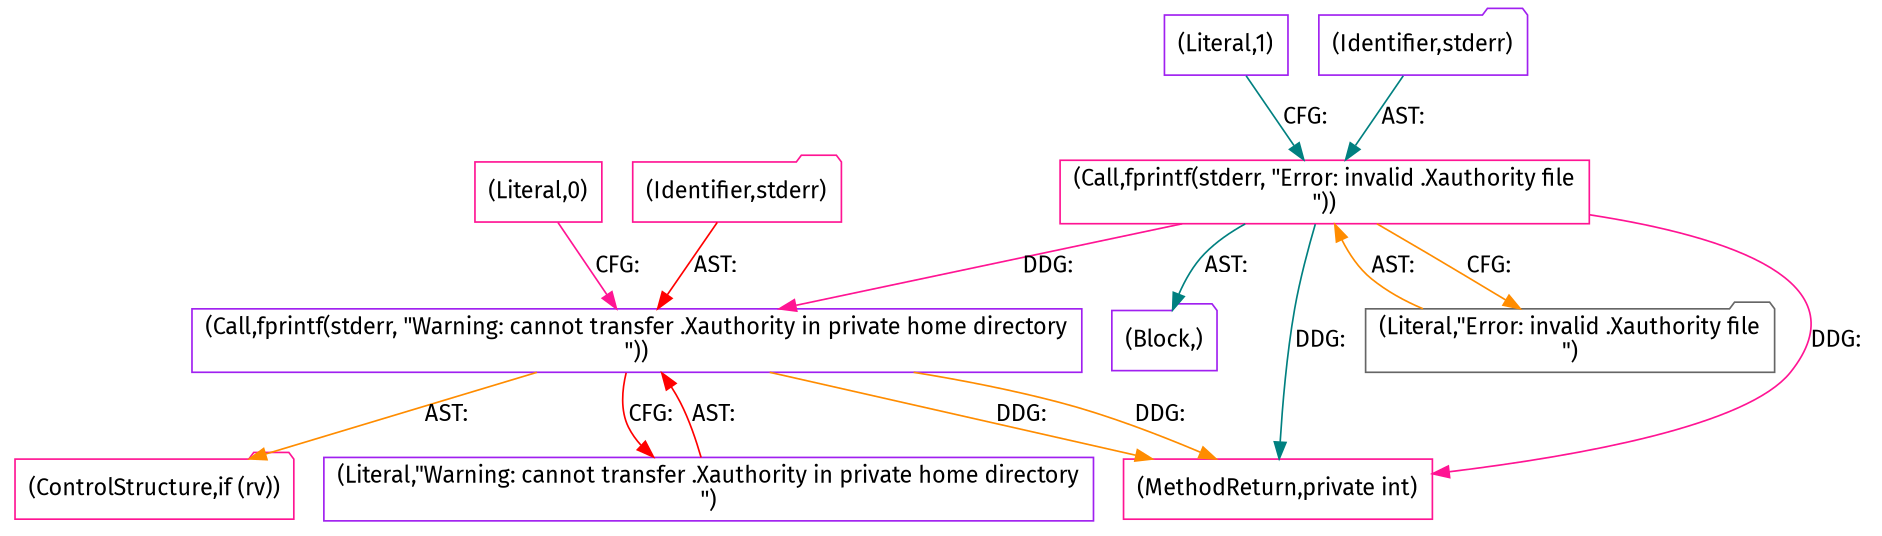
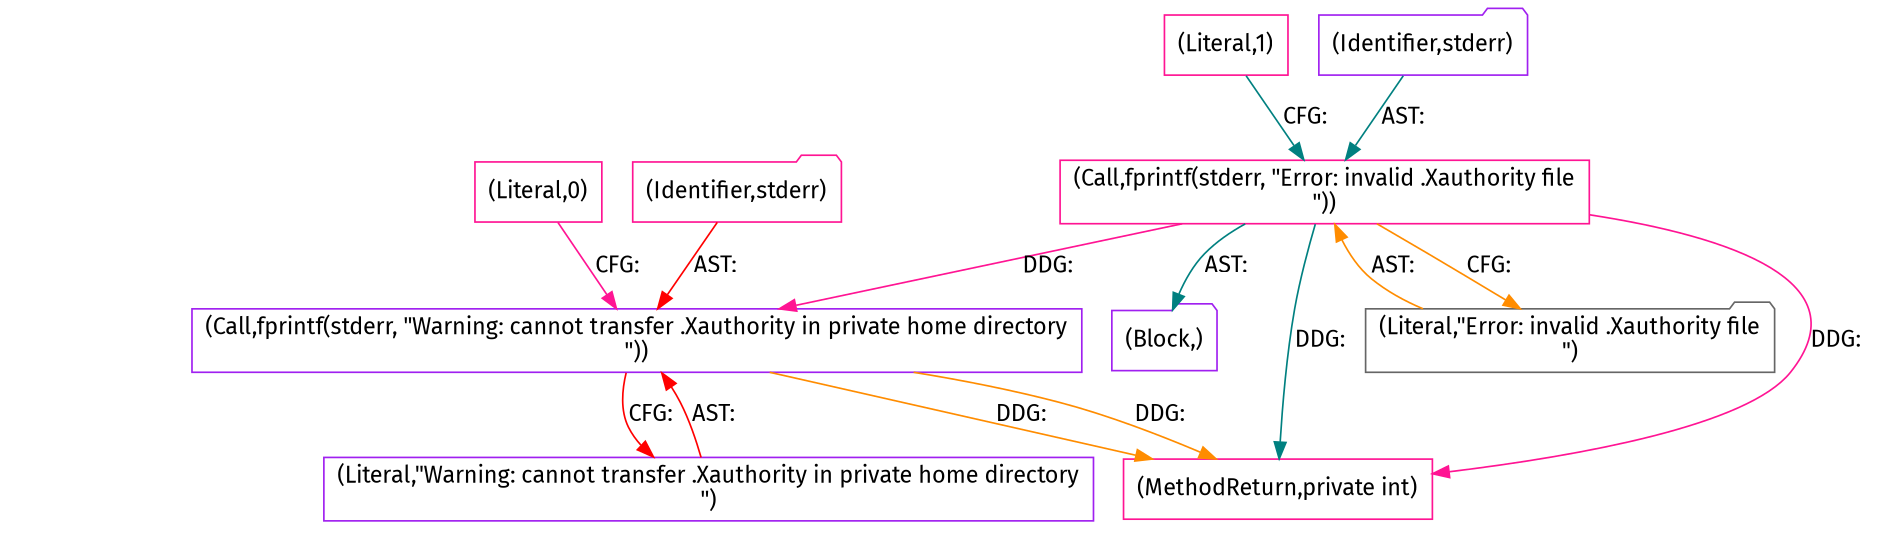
(1226, 45) -> (1226, 45)
(154, 489) -> none
